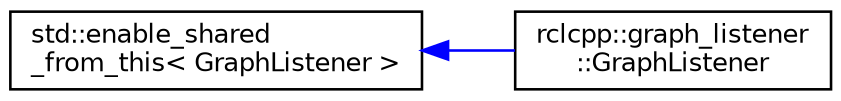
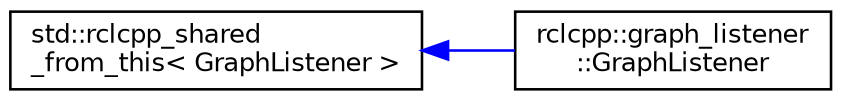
(216, 50) -> (216, 50)
